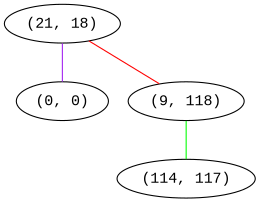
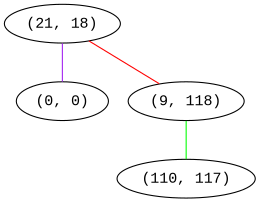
(186, 179) -> (186, 179)
